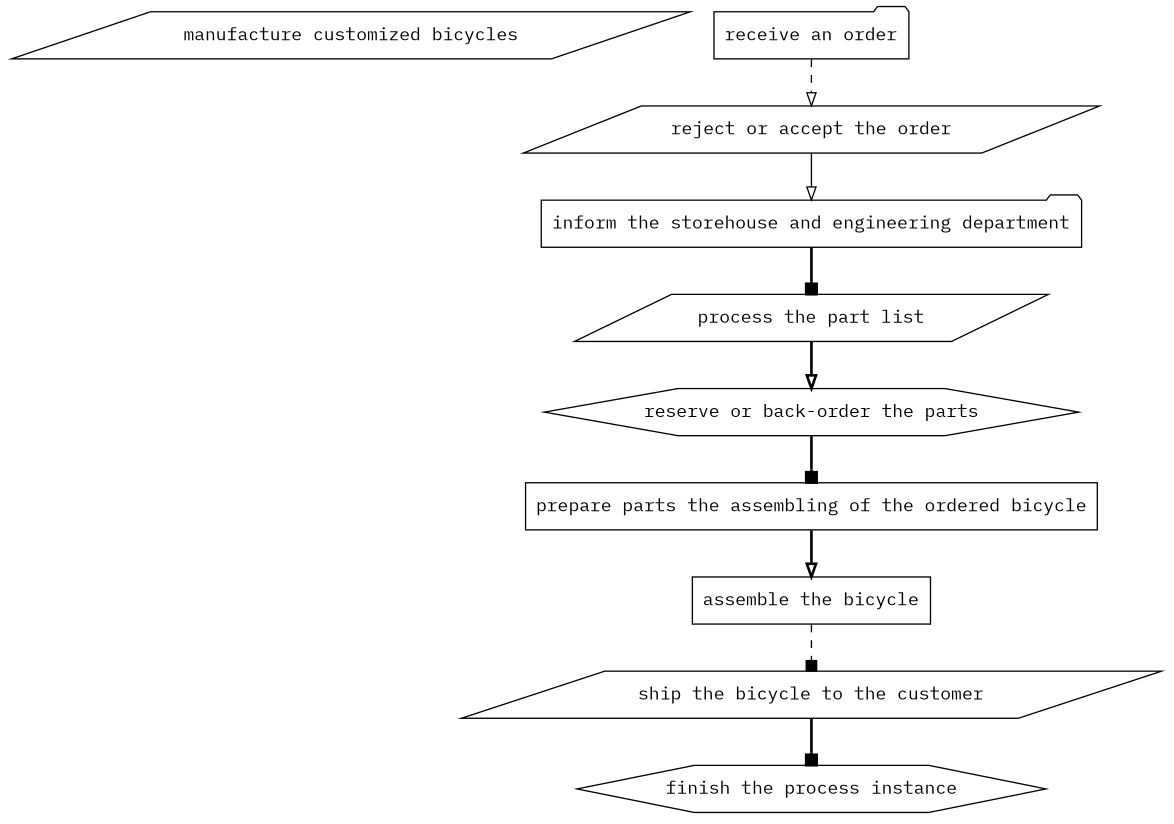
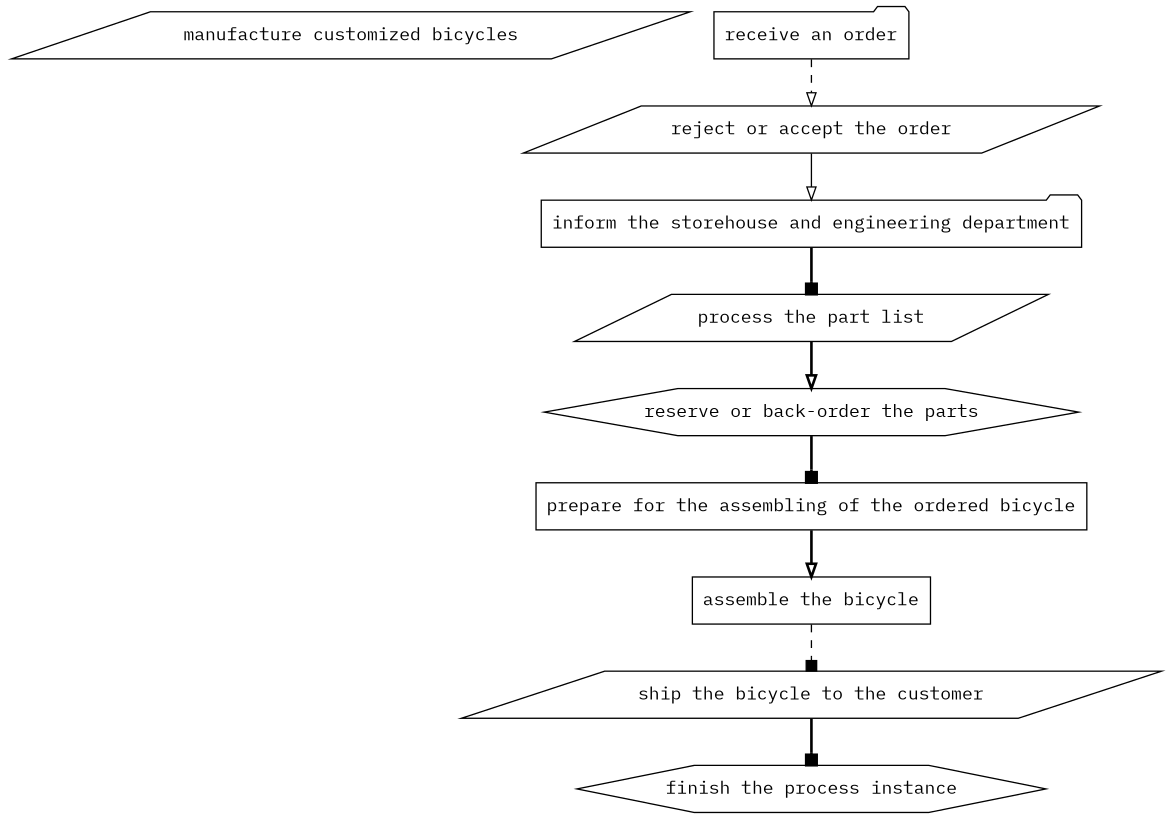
(811, 506) -> (811, 506)
